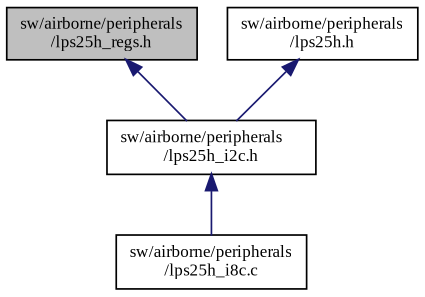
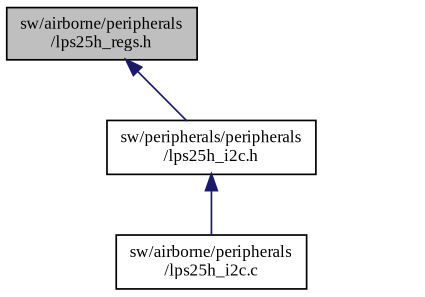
(323, 34) -> none
(211, 147) -> (211, 147)
(211, 262) -> (211, 262)
